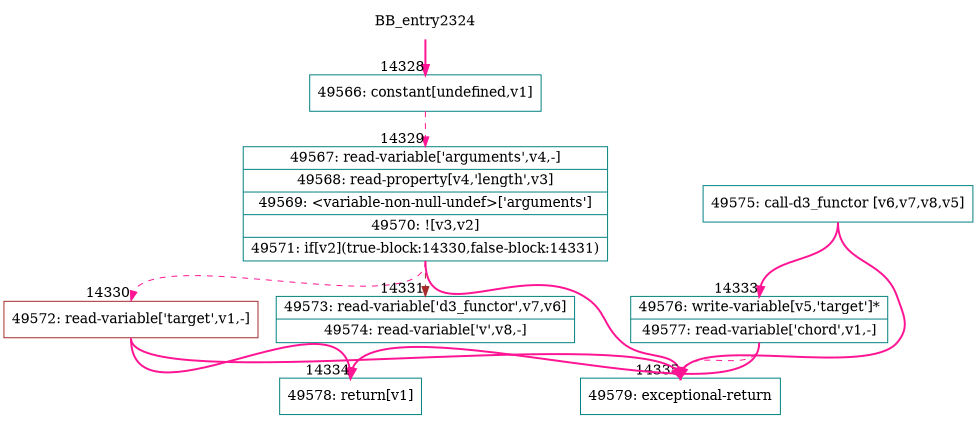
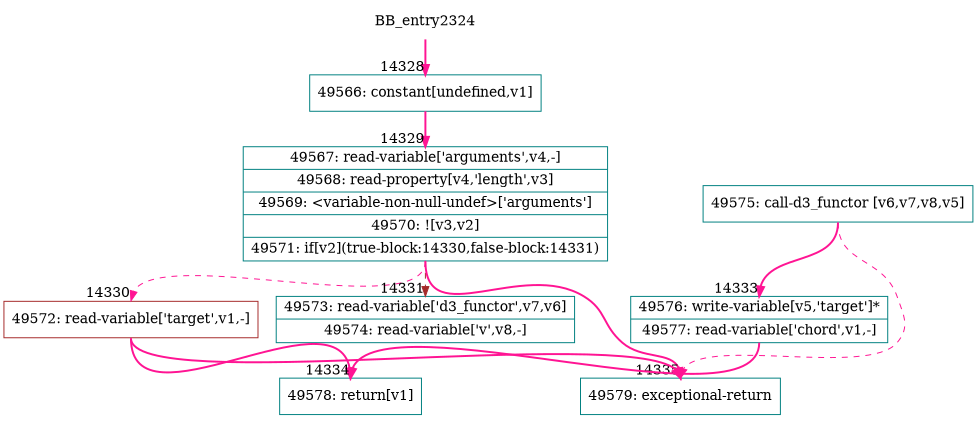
(425, 124) -> (425, 124)
(864, 355) -> (864, 355)
(725, 361) -> none
